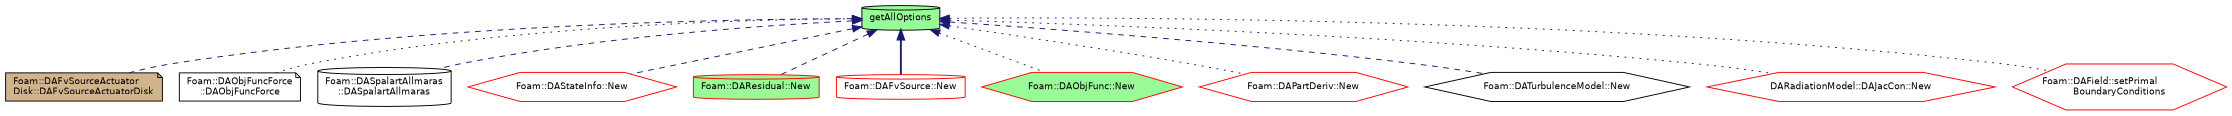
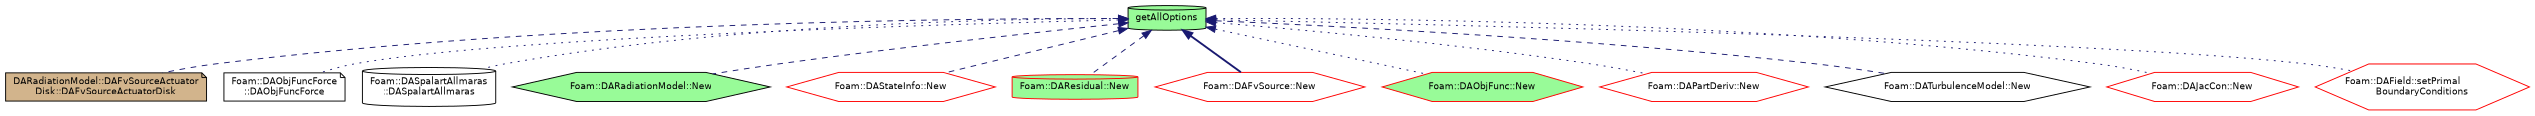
(645, 37) -> (641, 44)
(84, 87) -> (106, 87)
none -> (641, 87)
(901, 87) -> (1260, 87)
(1851, 87) -> (2203, 87)
